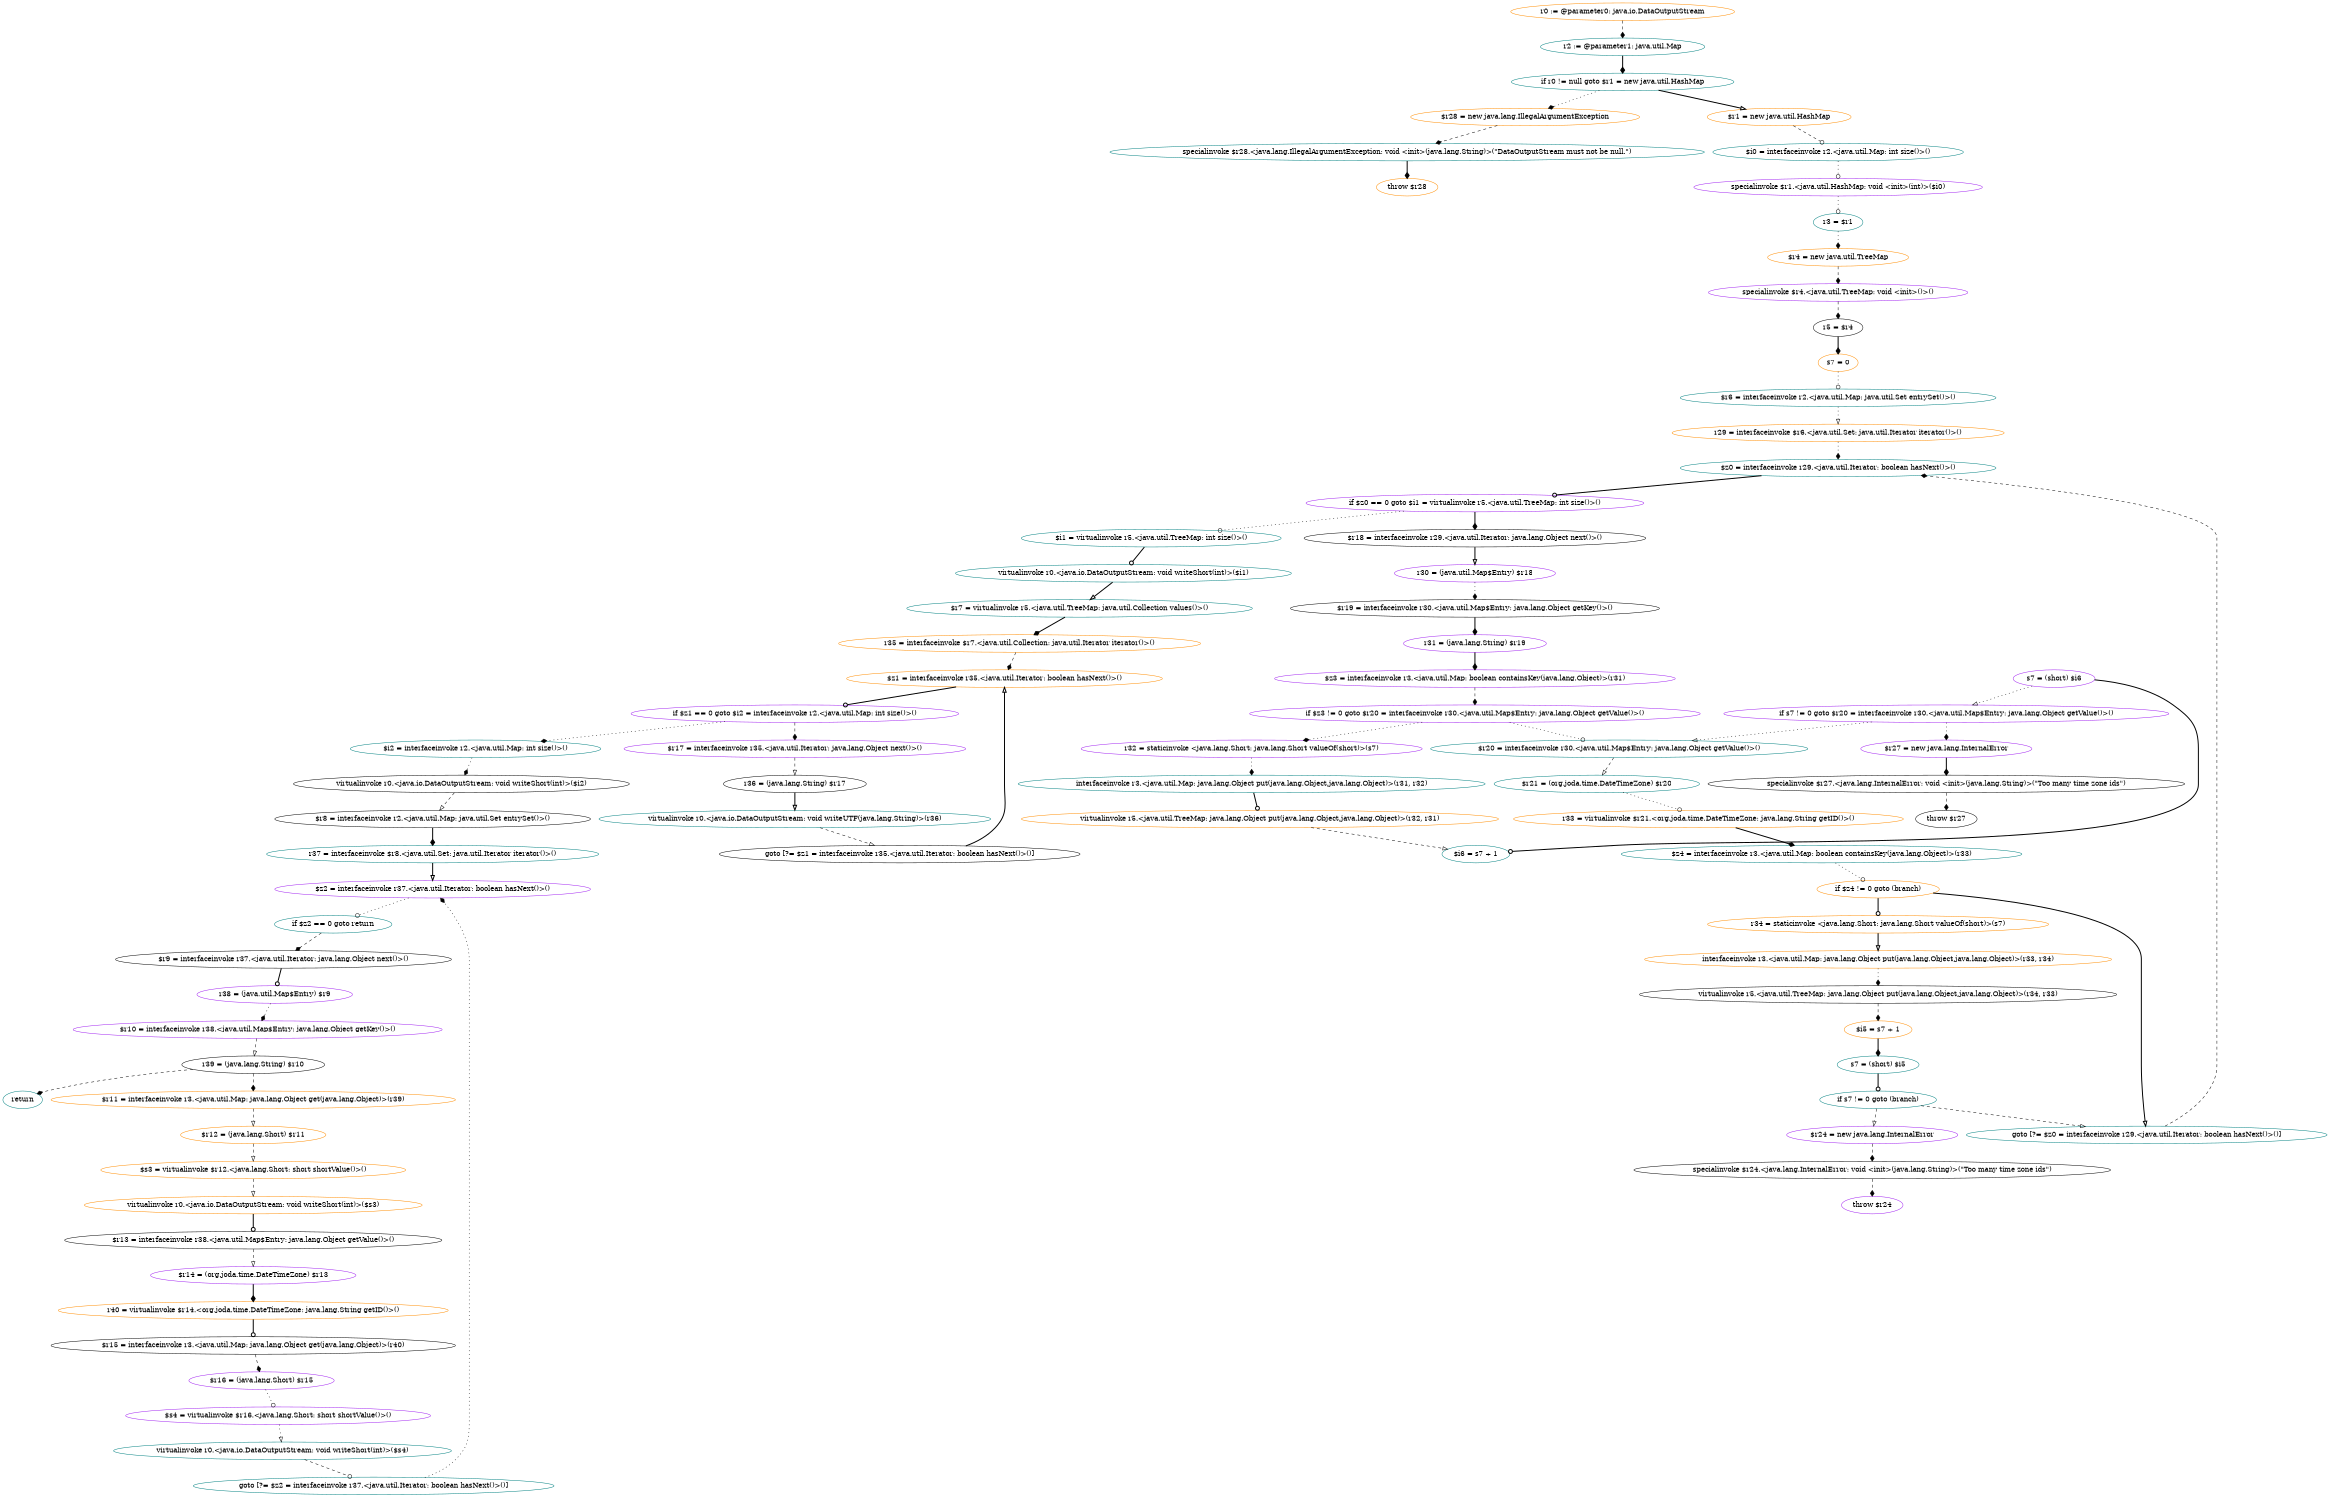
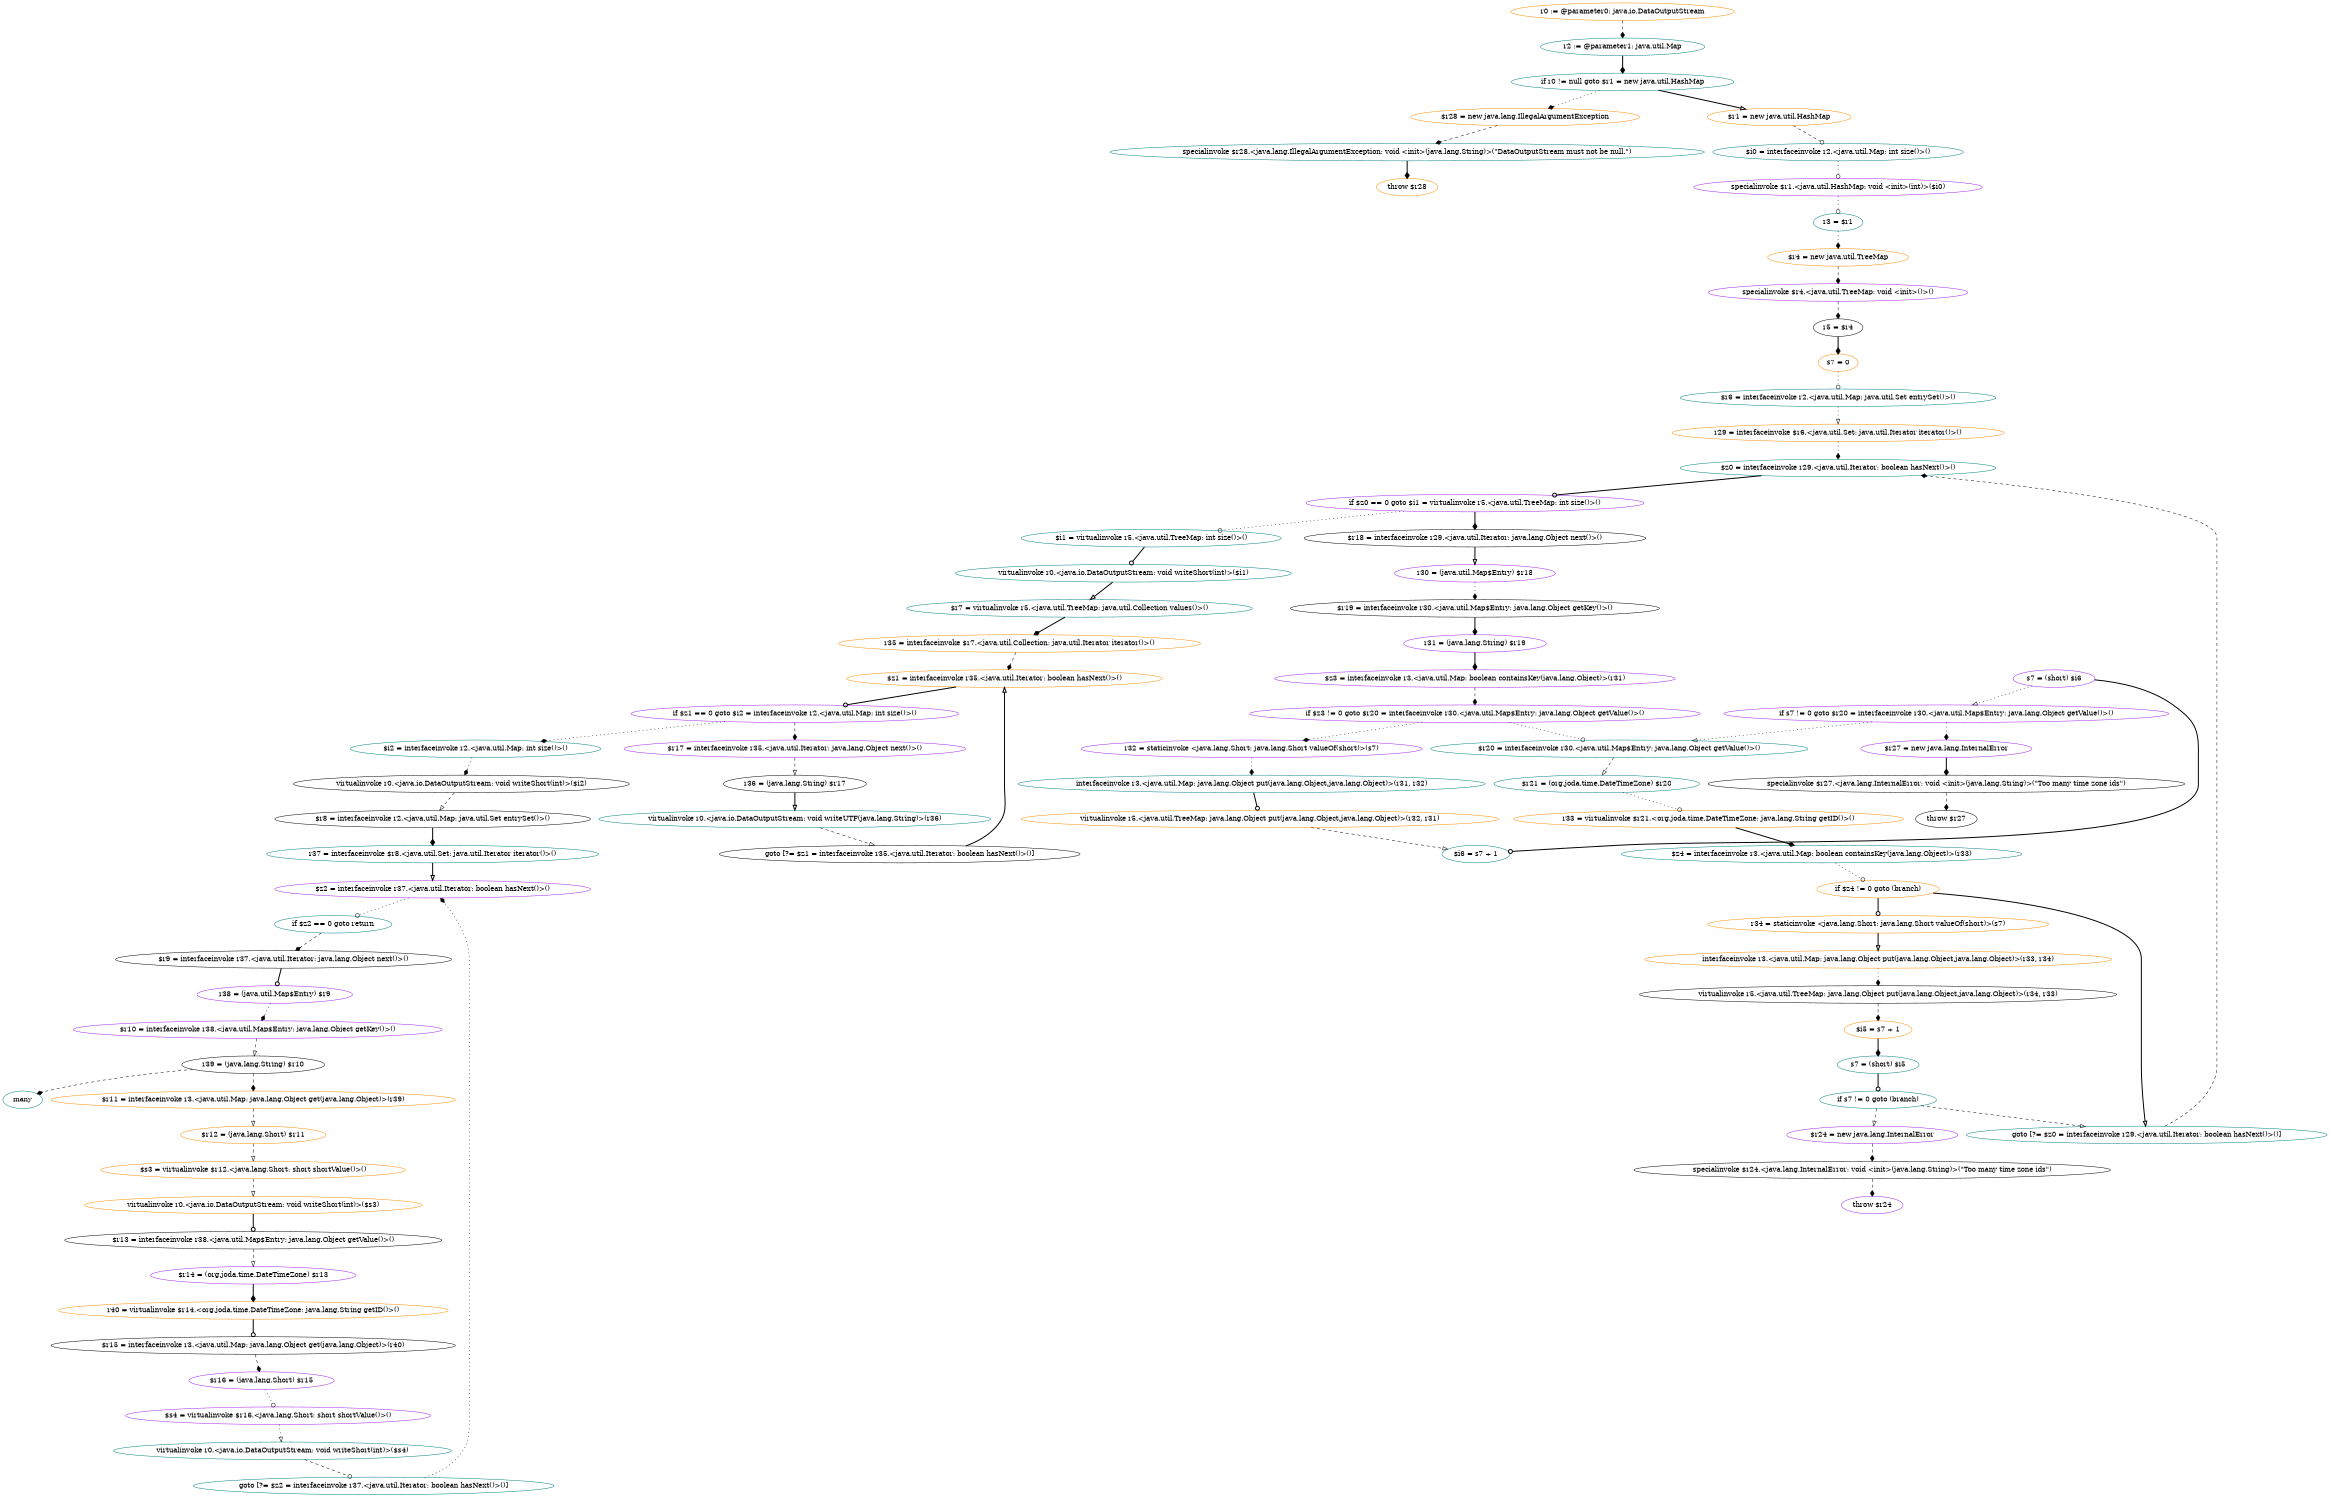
(23, 1100) -> (23, 1100)
